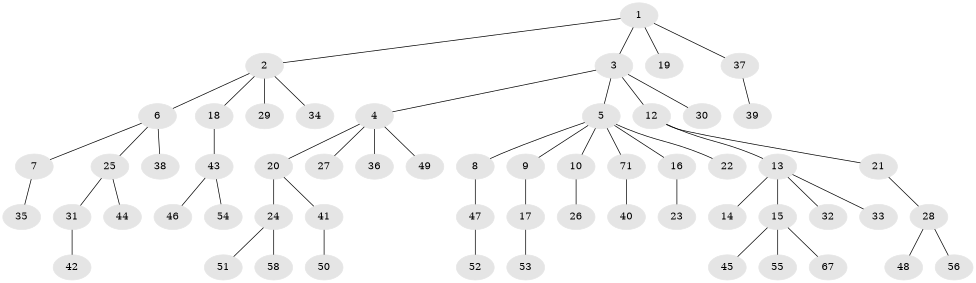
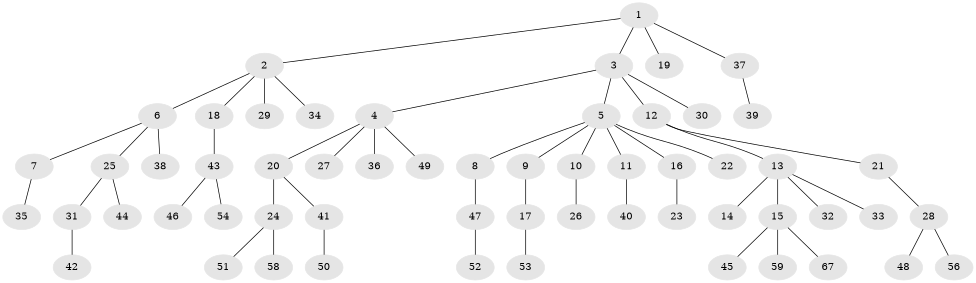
(626, 167) -> (626, 167)
(778, 267) -> (778, 267)
